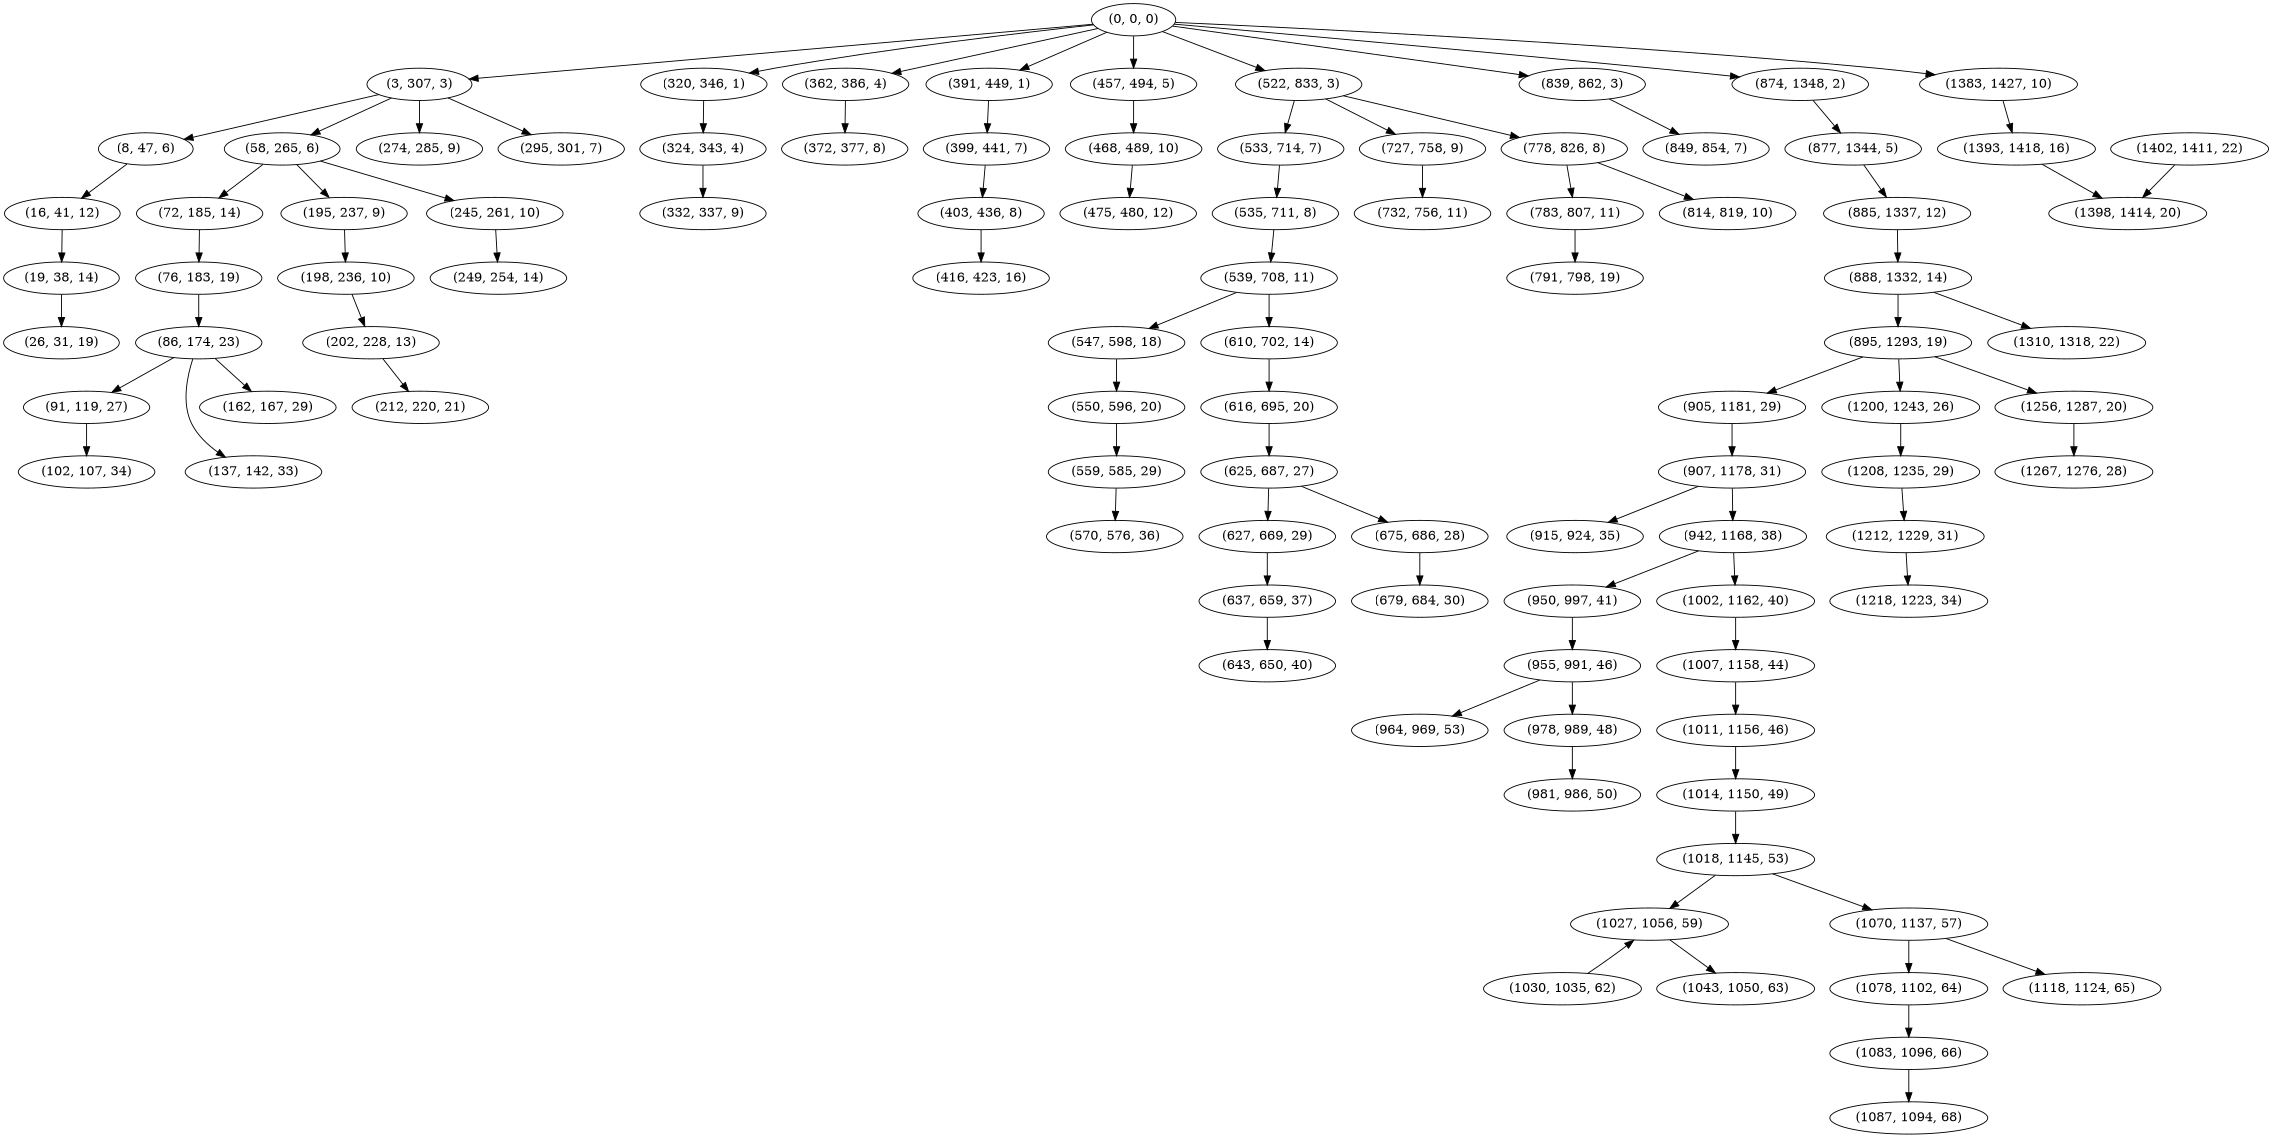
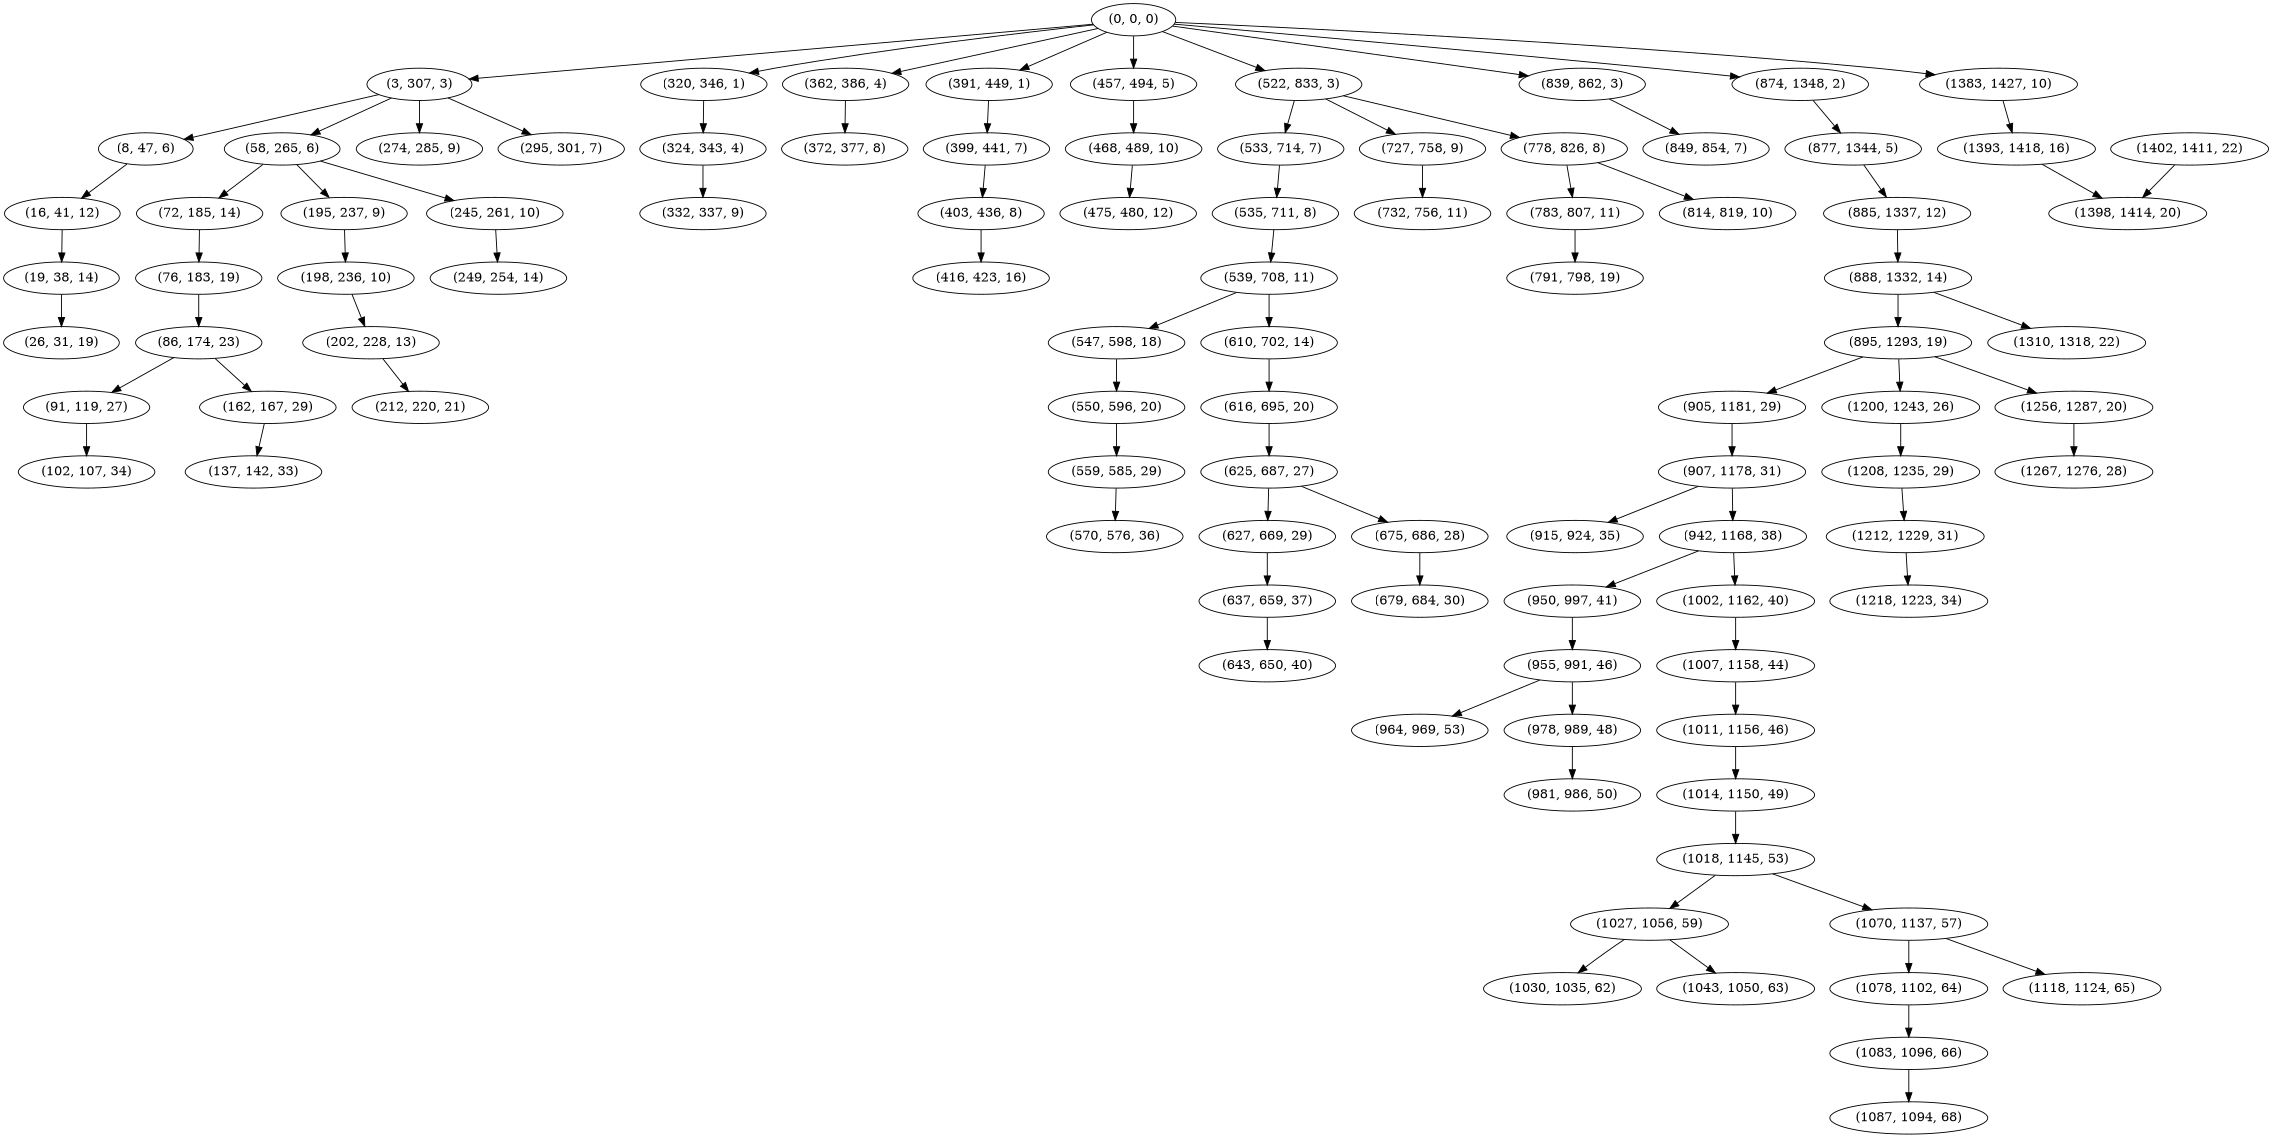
(187, 411) -> (262, 435)
(1607, 960) -> (1605, 953)
